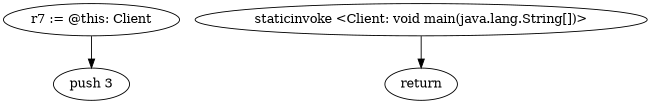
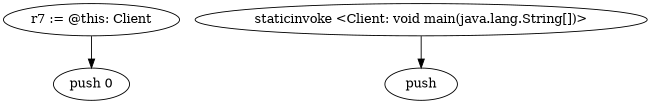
(92, 84) -> (92, 84)
(421, 84) -> (421, 84)
